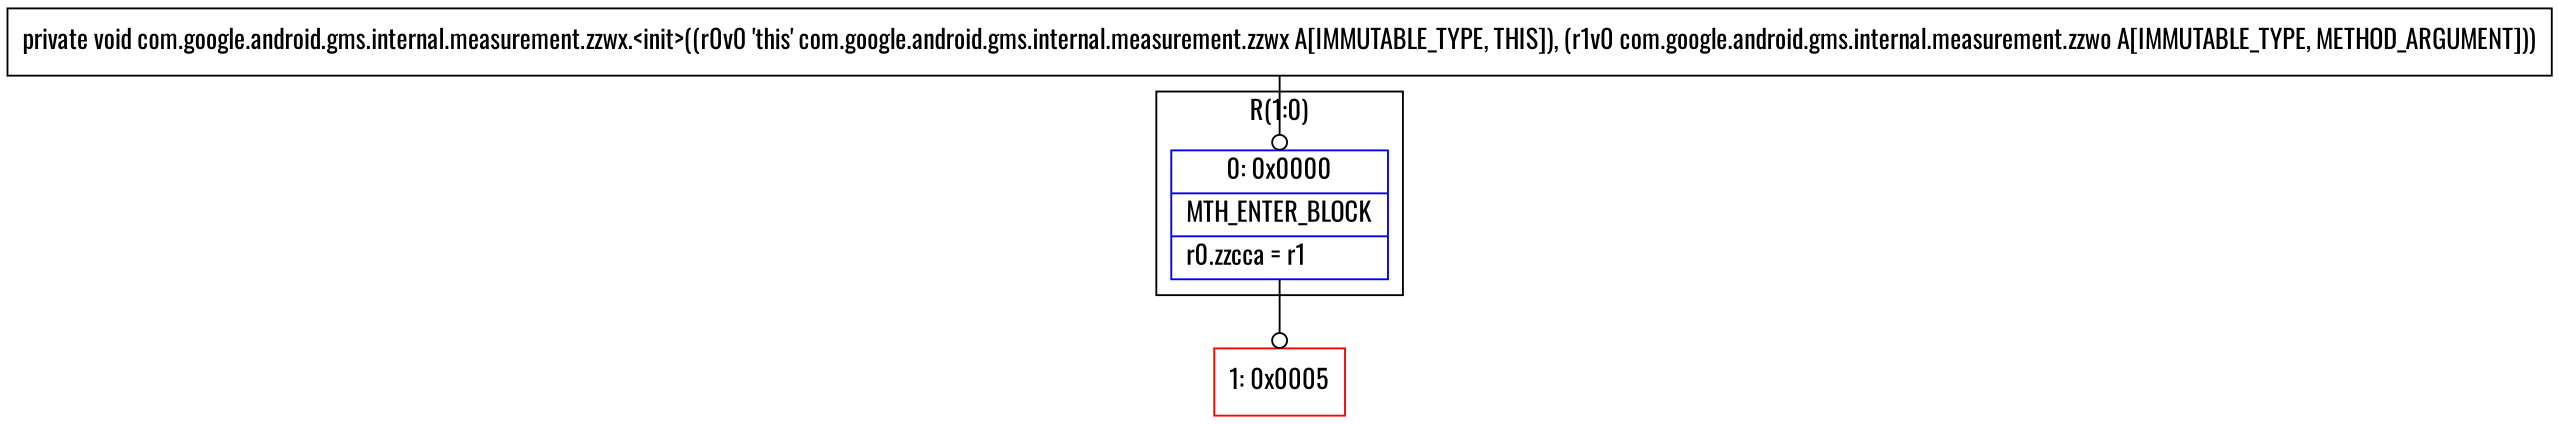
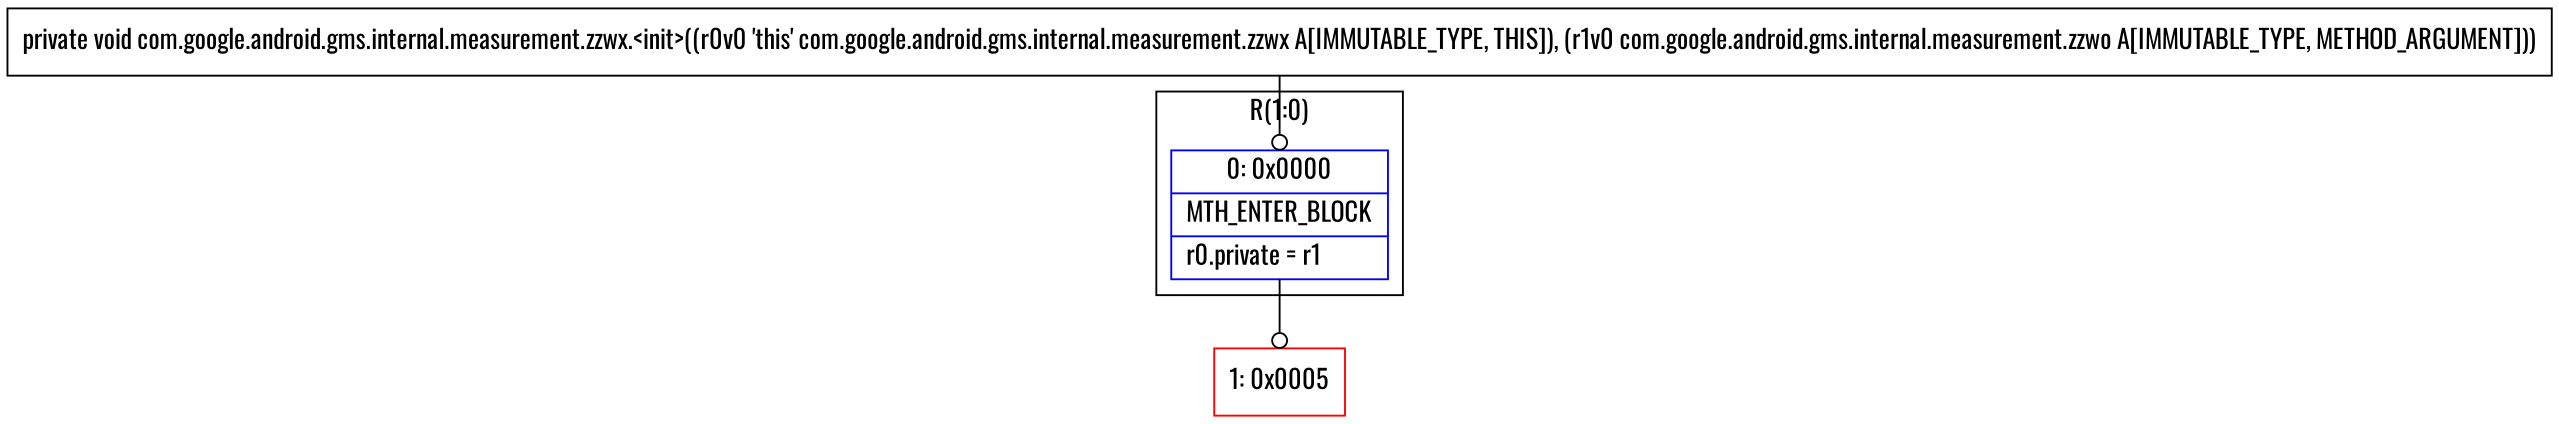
(1246, 257) -> (1254, 257)
